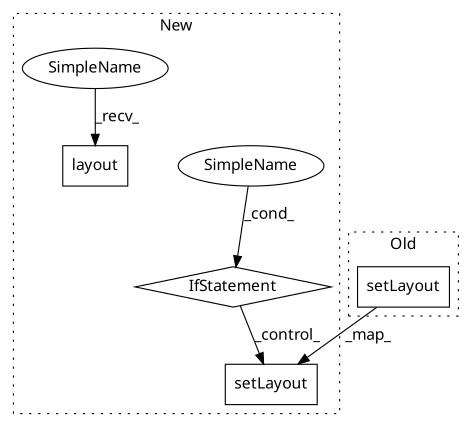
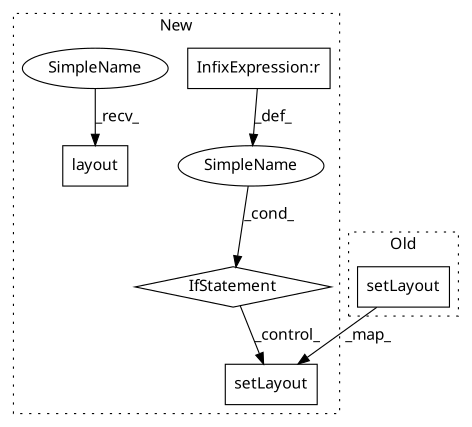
none -> (259, 68)
